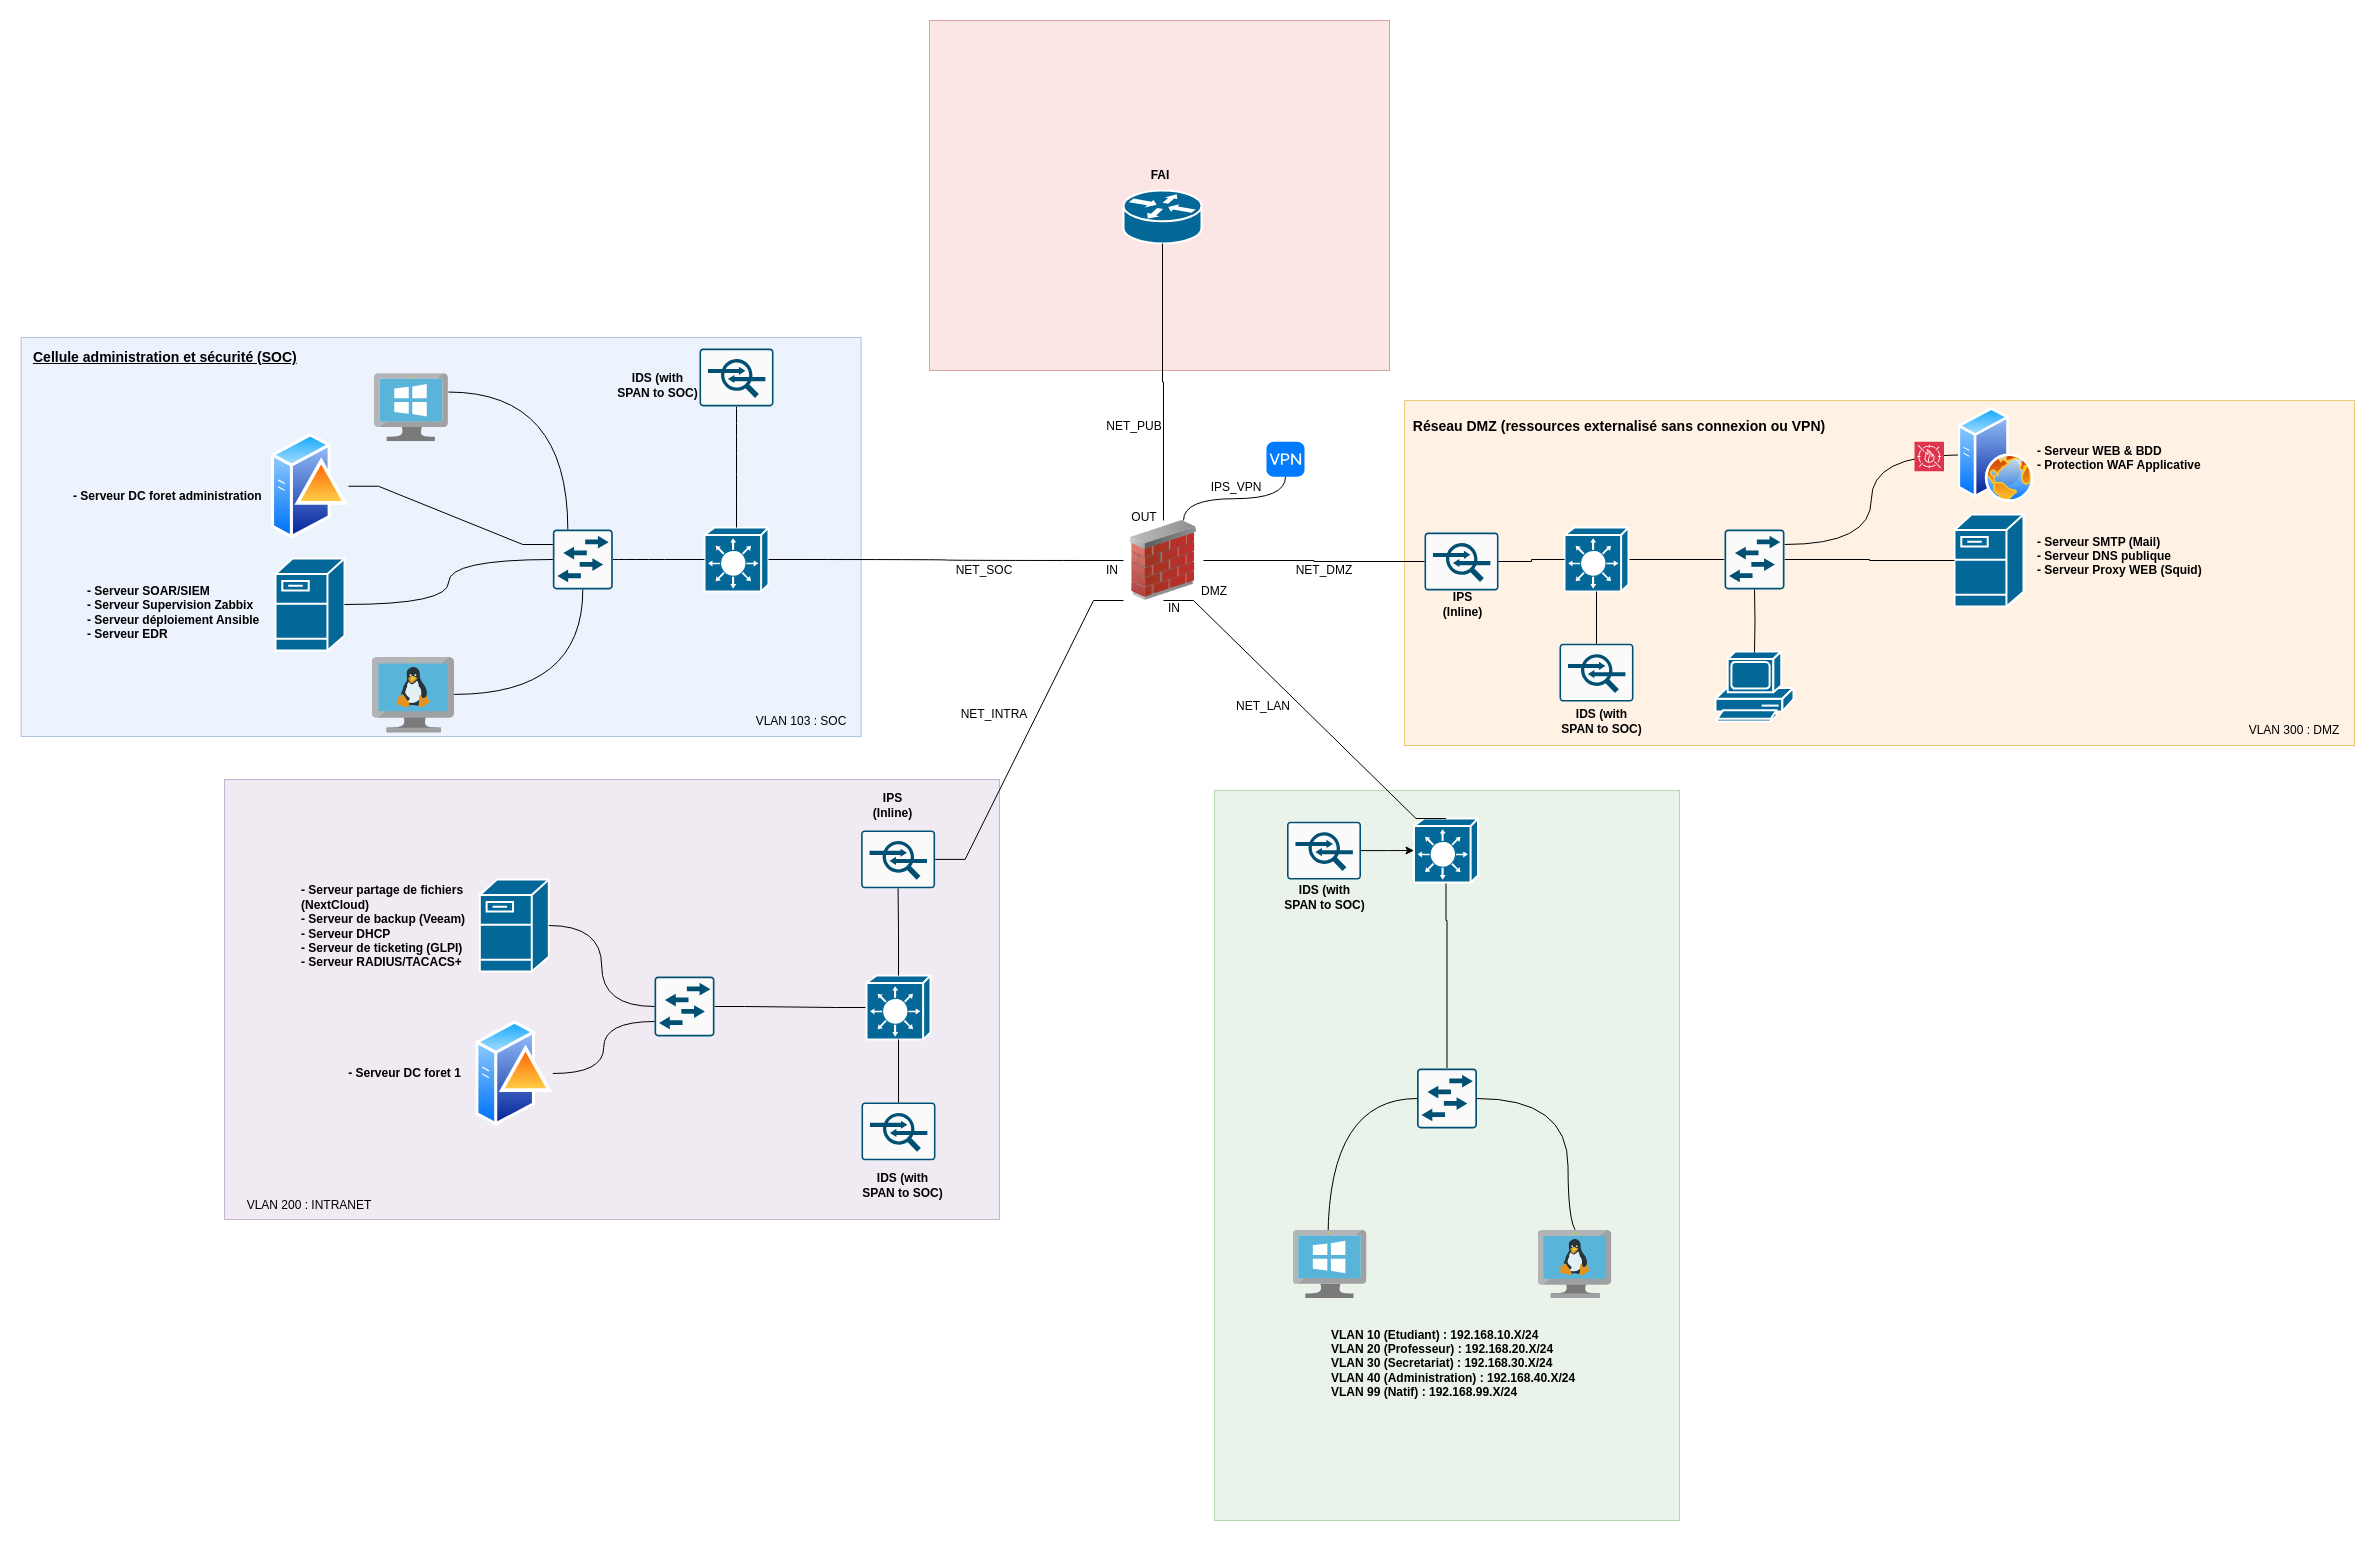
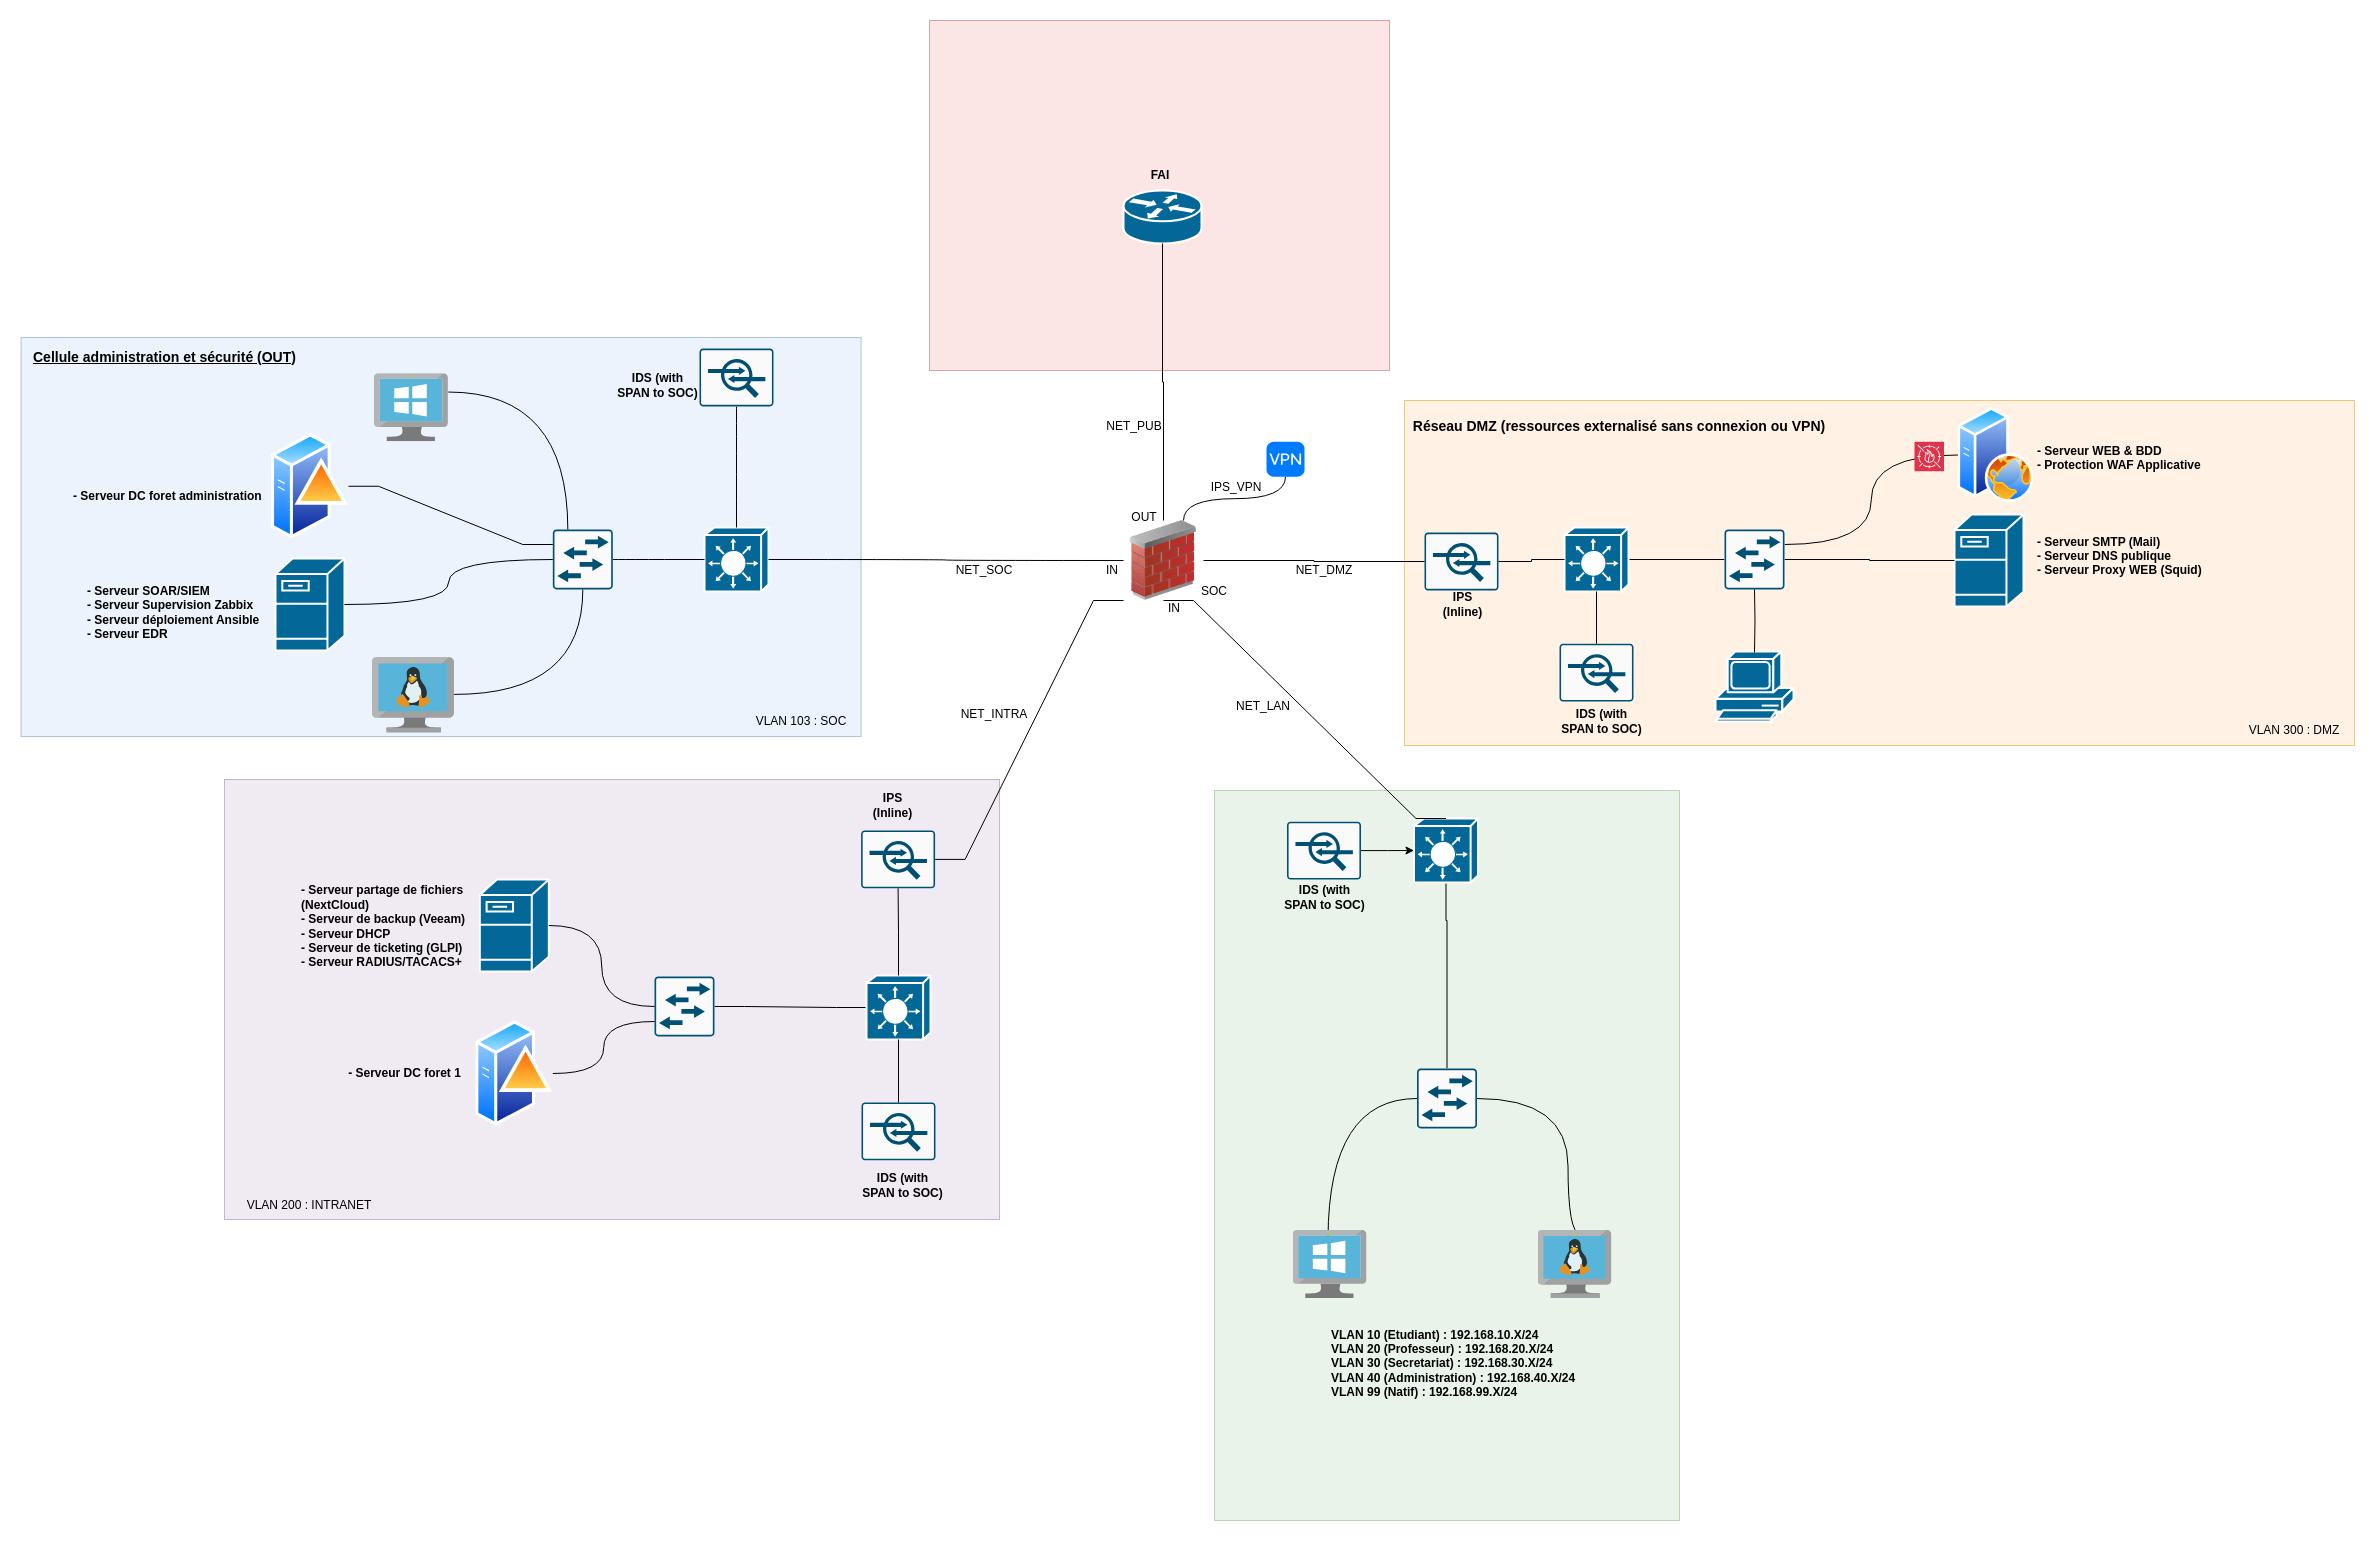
(170, 366) -> (170, 366)
(1215, 592) -> (1215, 592)
